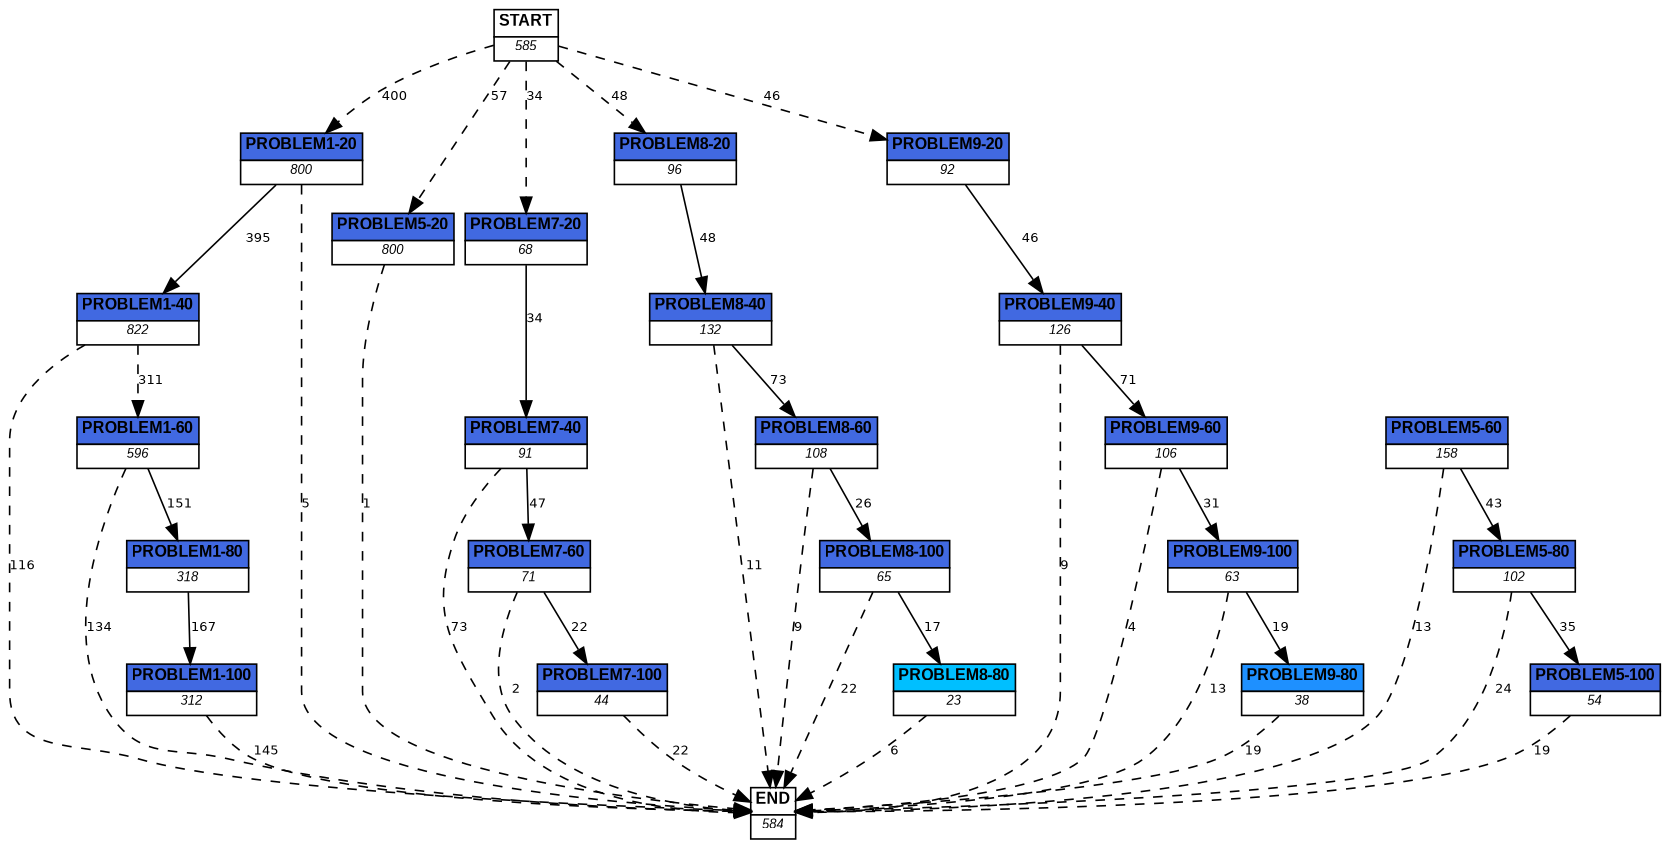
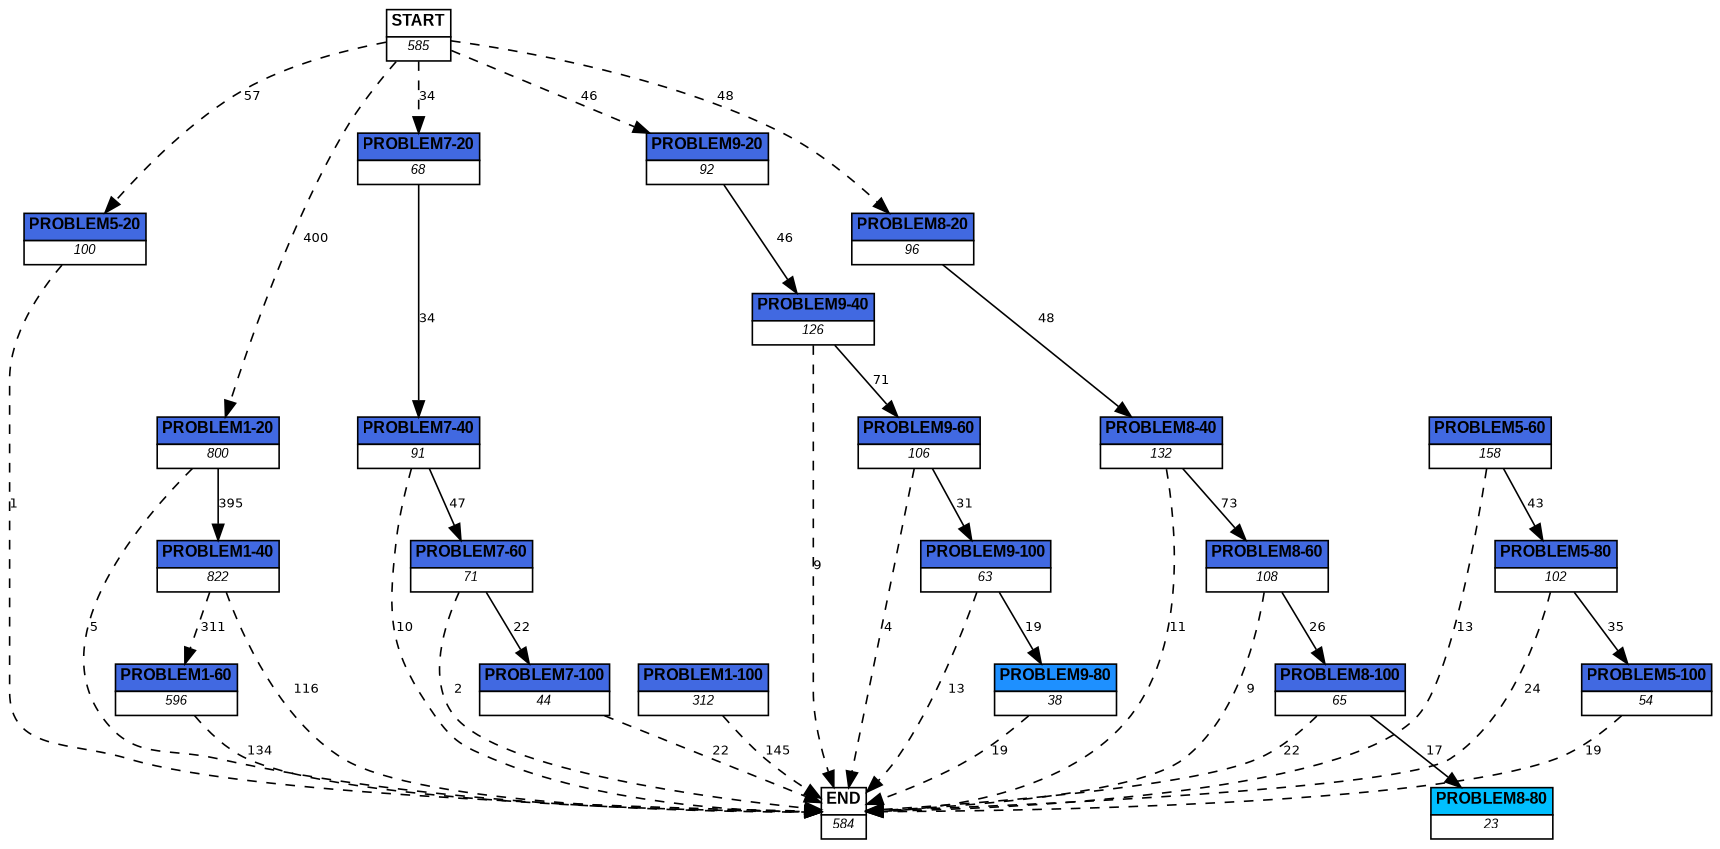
(393, 250) -> (85, 250)
(188, 566) -> none
(460, 628) -> (405, 628)
(871, 758) -> none
